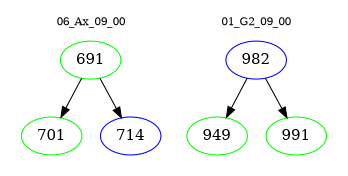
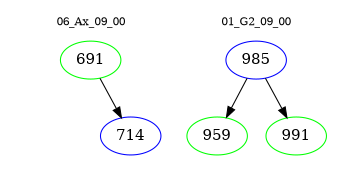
(256, 60) -> (256, 60)
(52, 136) -> none
(217, 136) -> (217, 136)
